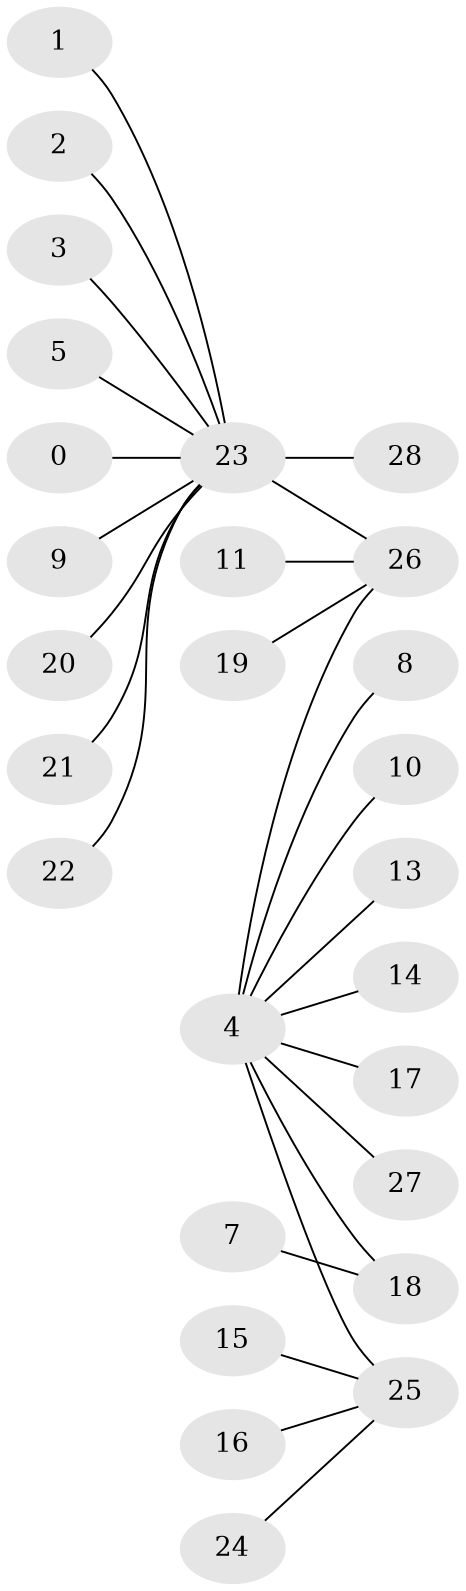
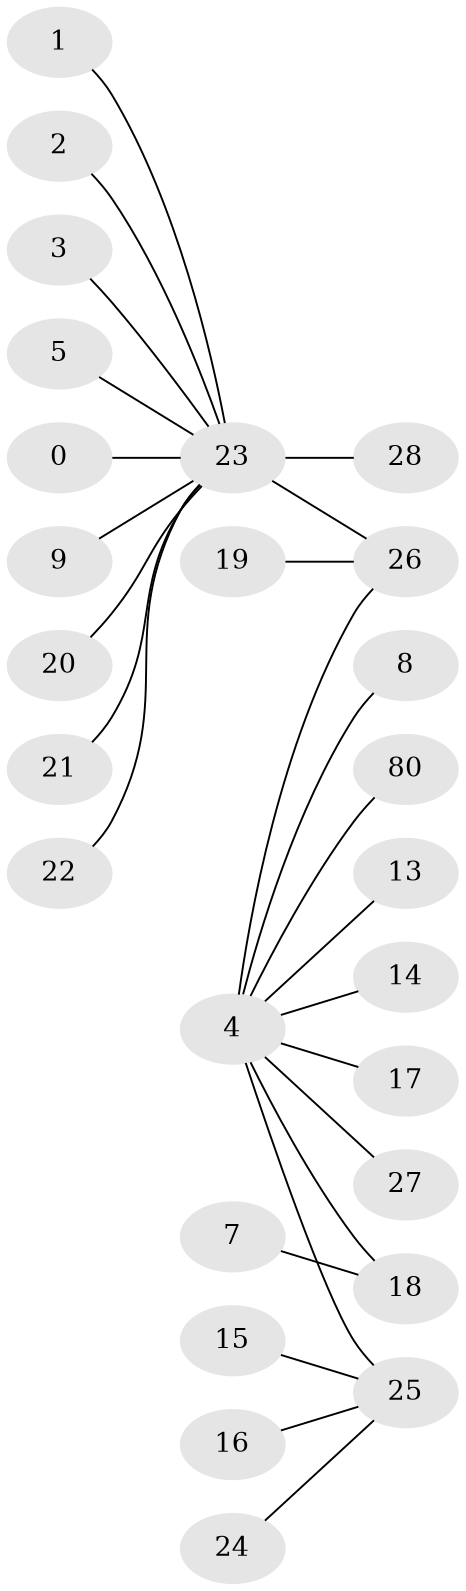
(233, 562) -> none
(406, 769) -> (406, 769)
